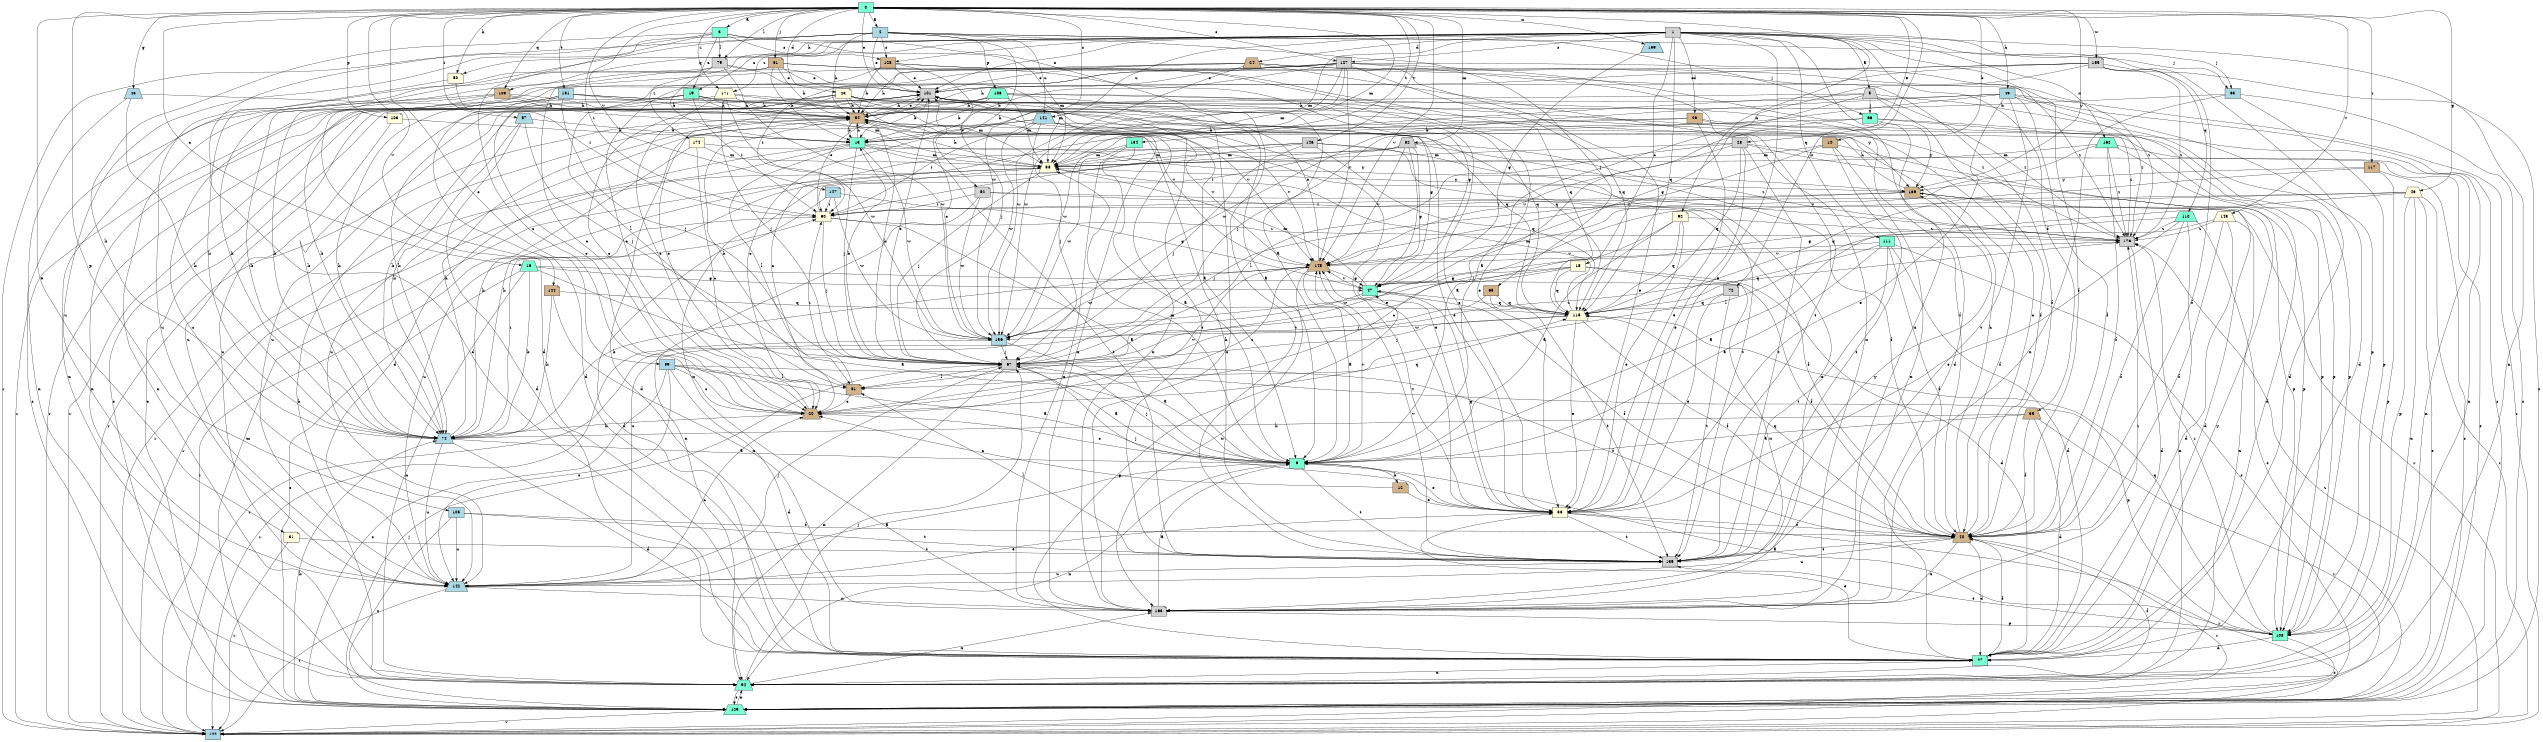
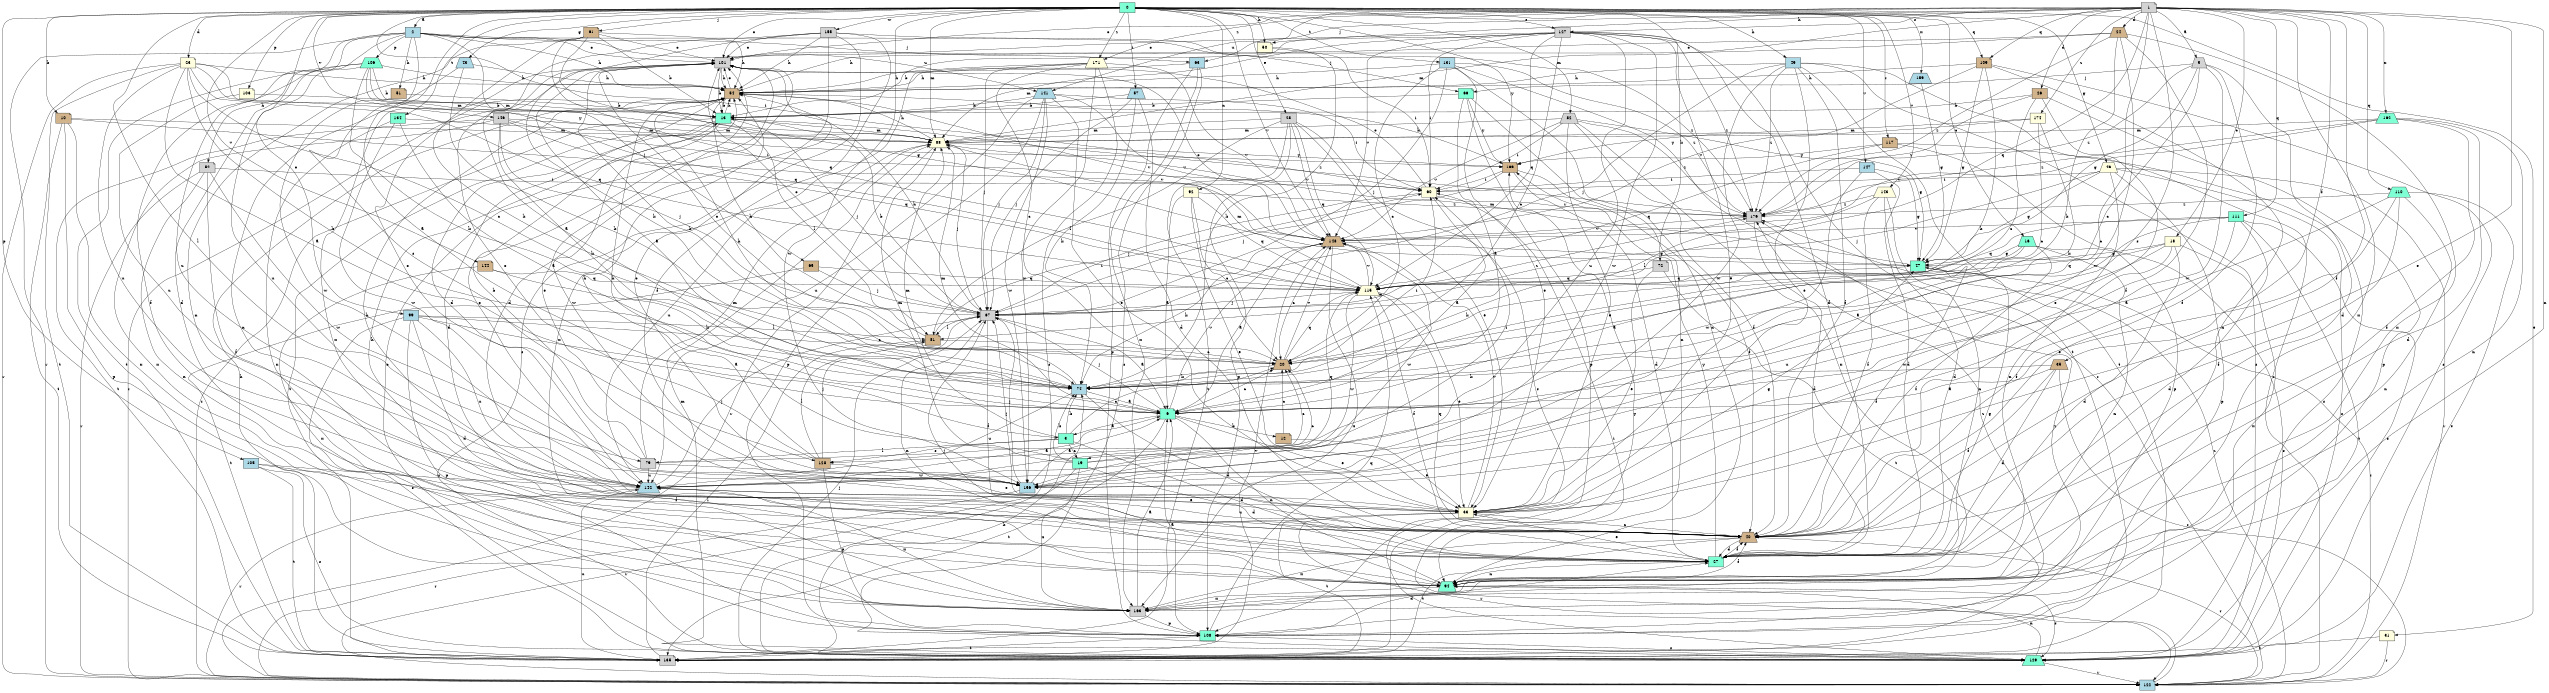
(1145, 92) -> (1116, 424)
none -> (399, 94)
(1349, 283) -> (1364, 260)
(444, 439) -> (1079, 389)
(1797, 525) -> (1625, 525)
